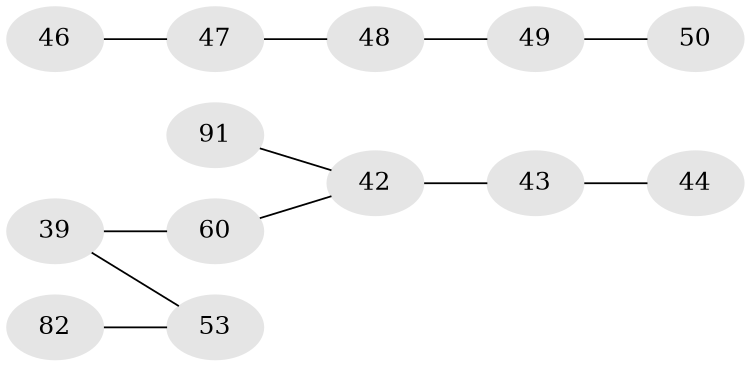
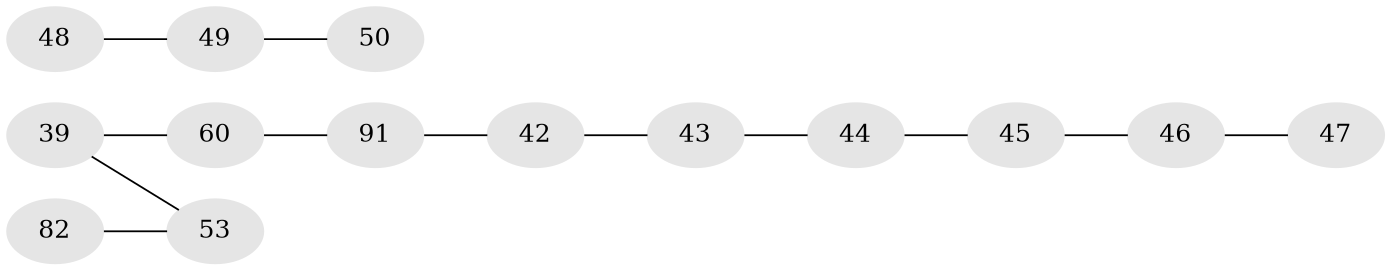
(296, 39) -> none
none -> (1016, 135)
(296, 207) -> (296, 135)
